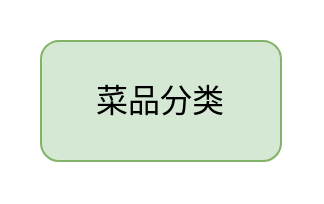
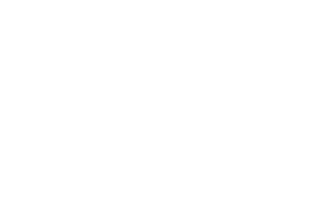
(161, 101) -> none
